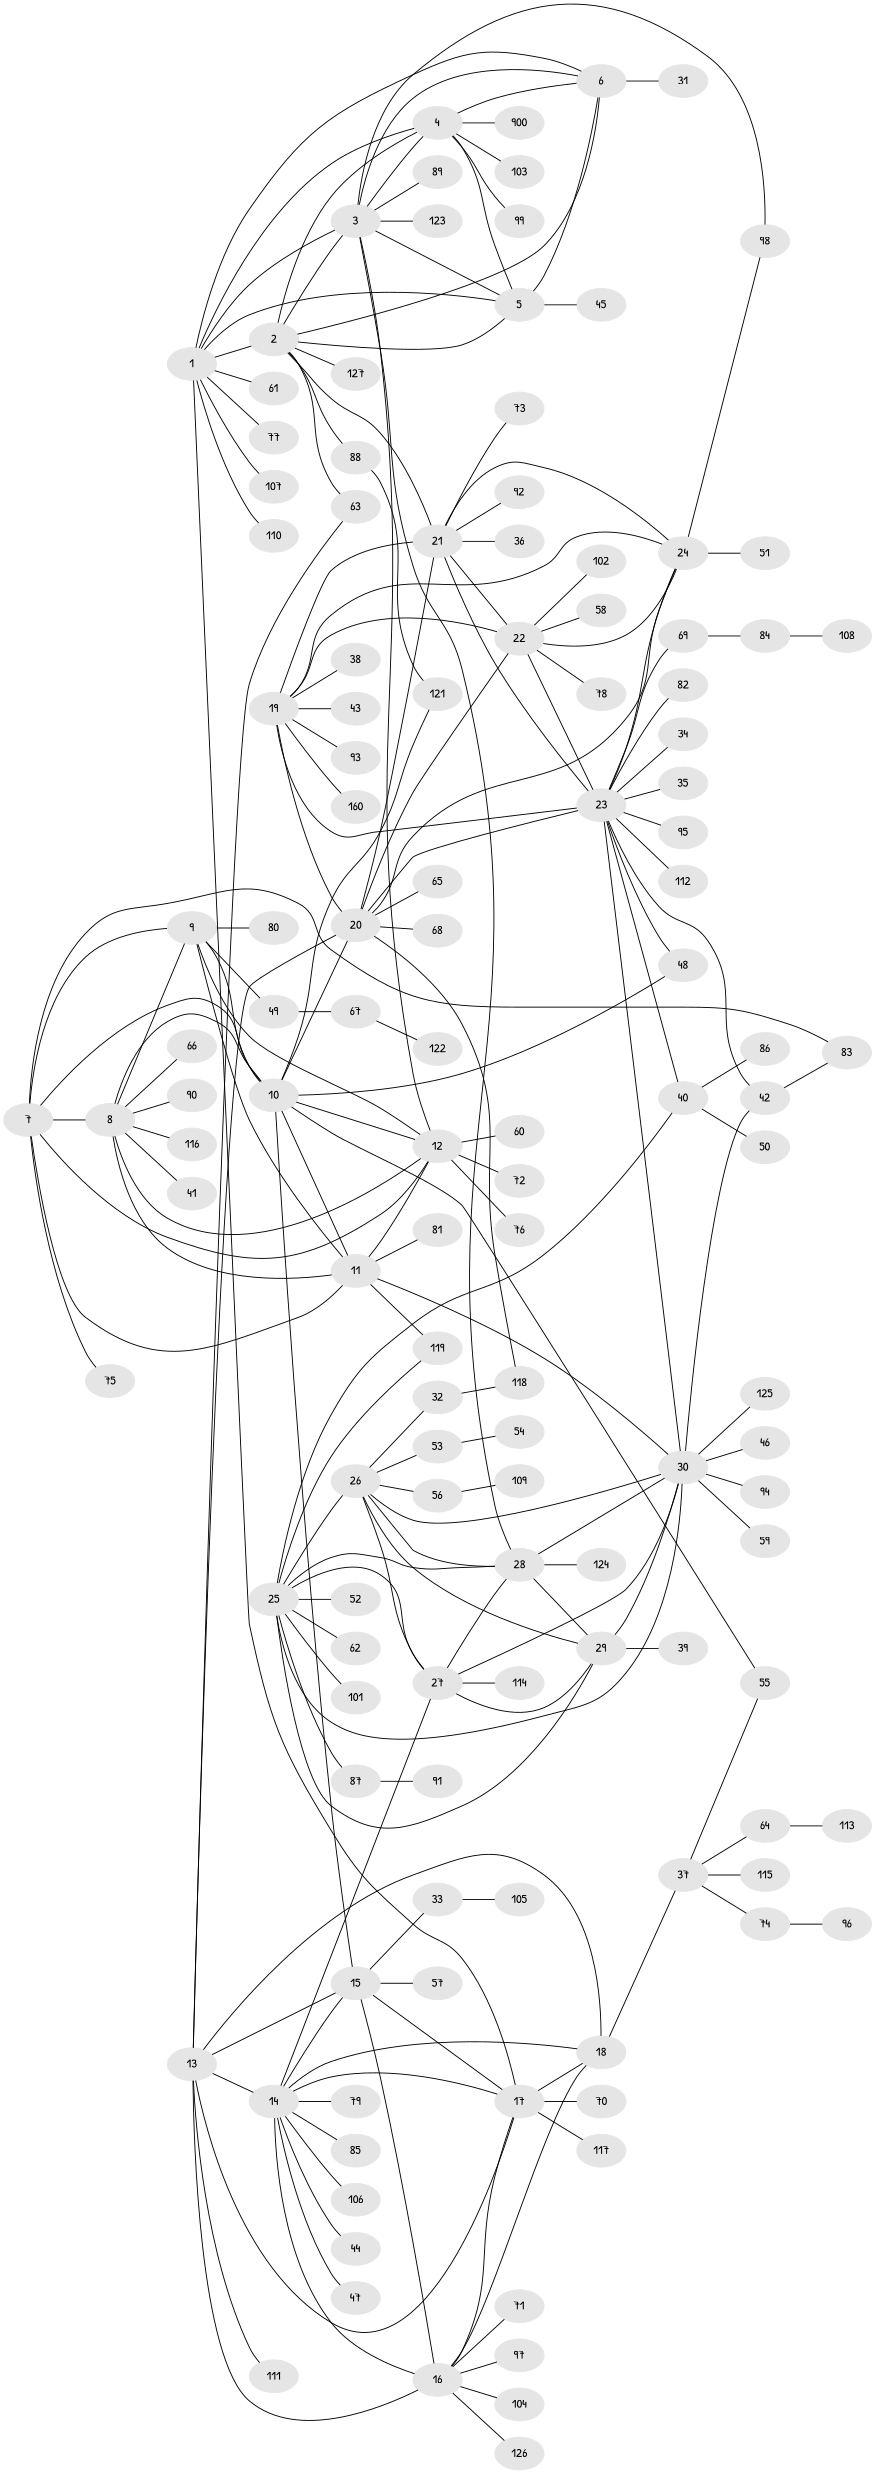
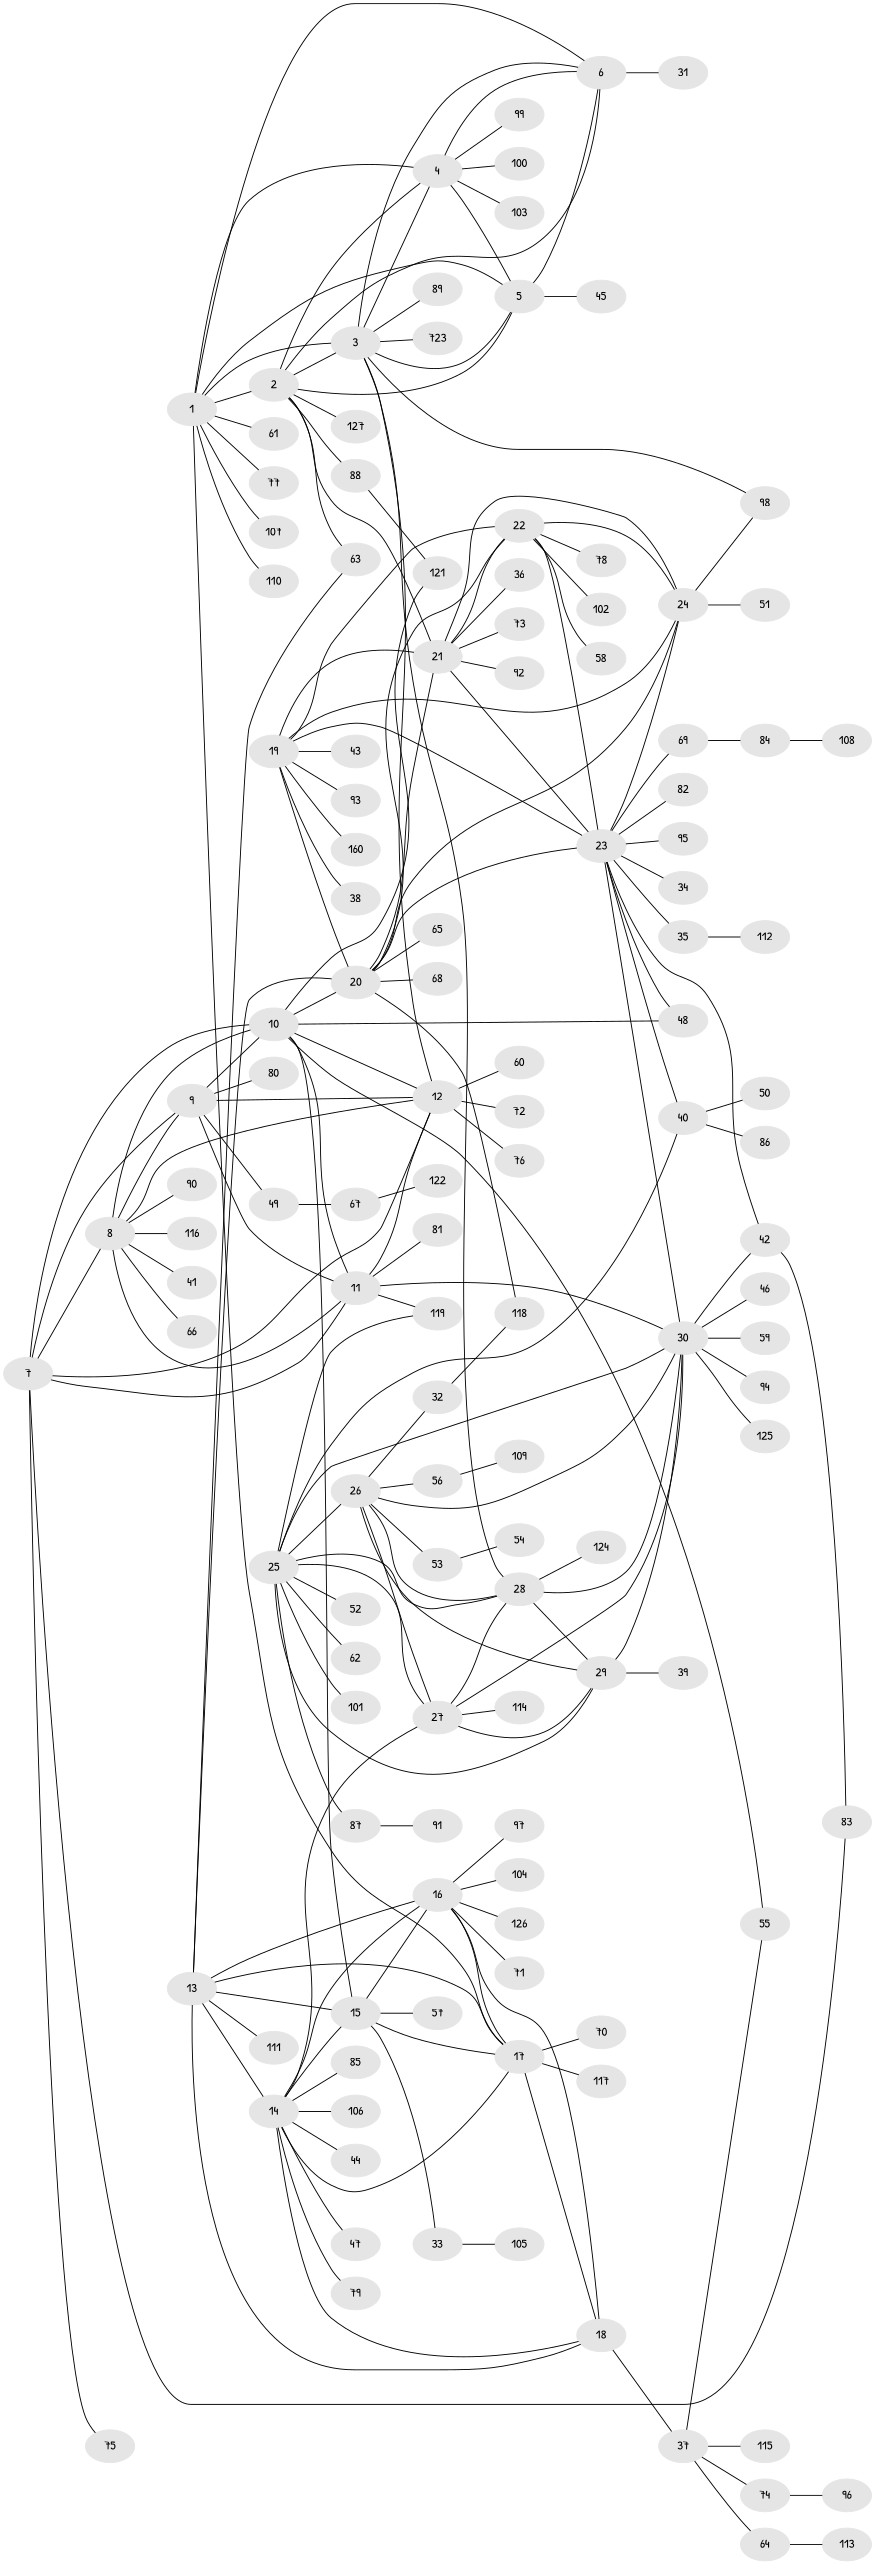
(519, 123) -> (519, 164)
(438, 221) -> (438, 338)
(642, 843) -> (724, 937)
